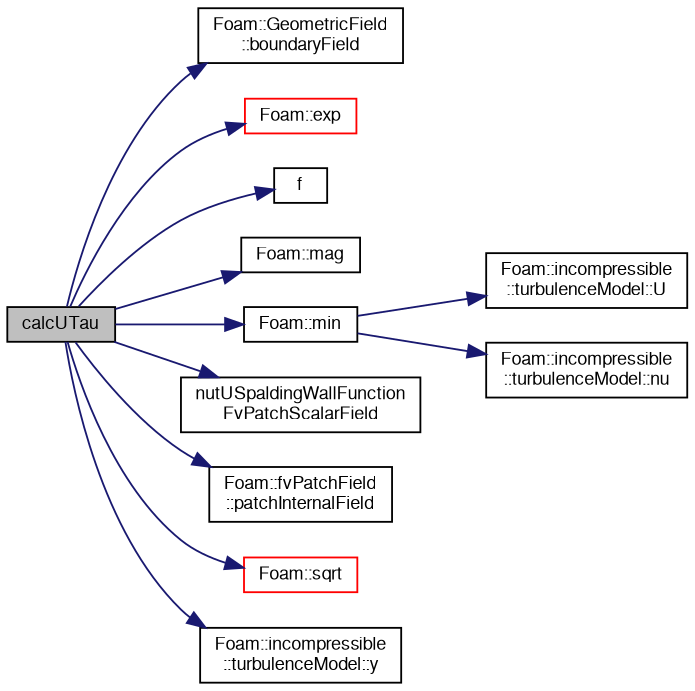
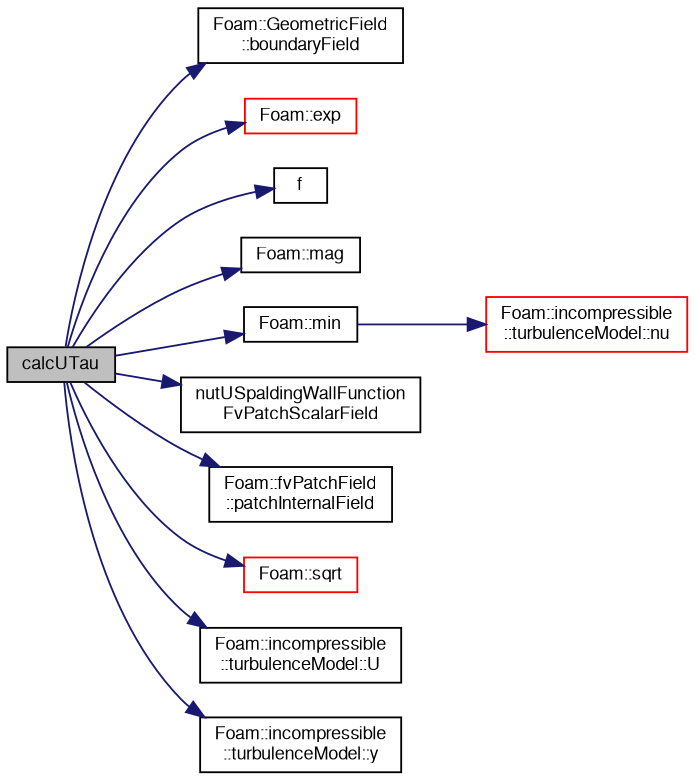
(413, 307) -> (111, 510)
(587, 370) -> (587, 324)
